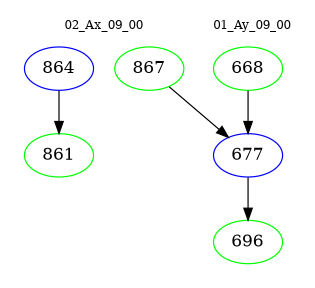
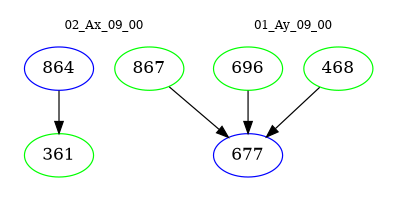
(248, 69) -> (338, 69)
(59, 155) -> (59, 155)
(248, 193) -> (248, 106)
